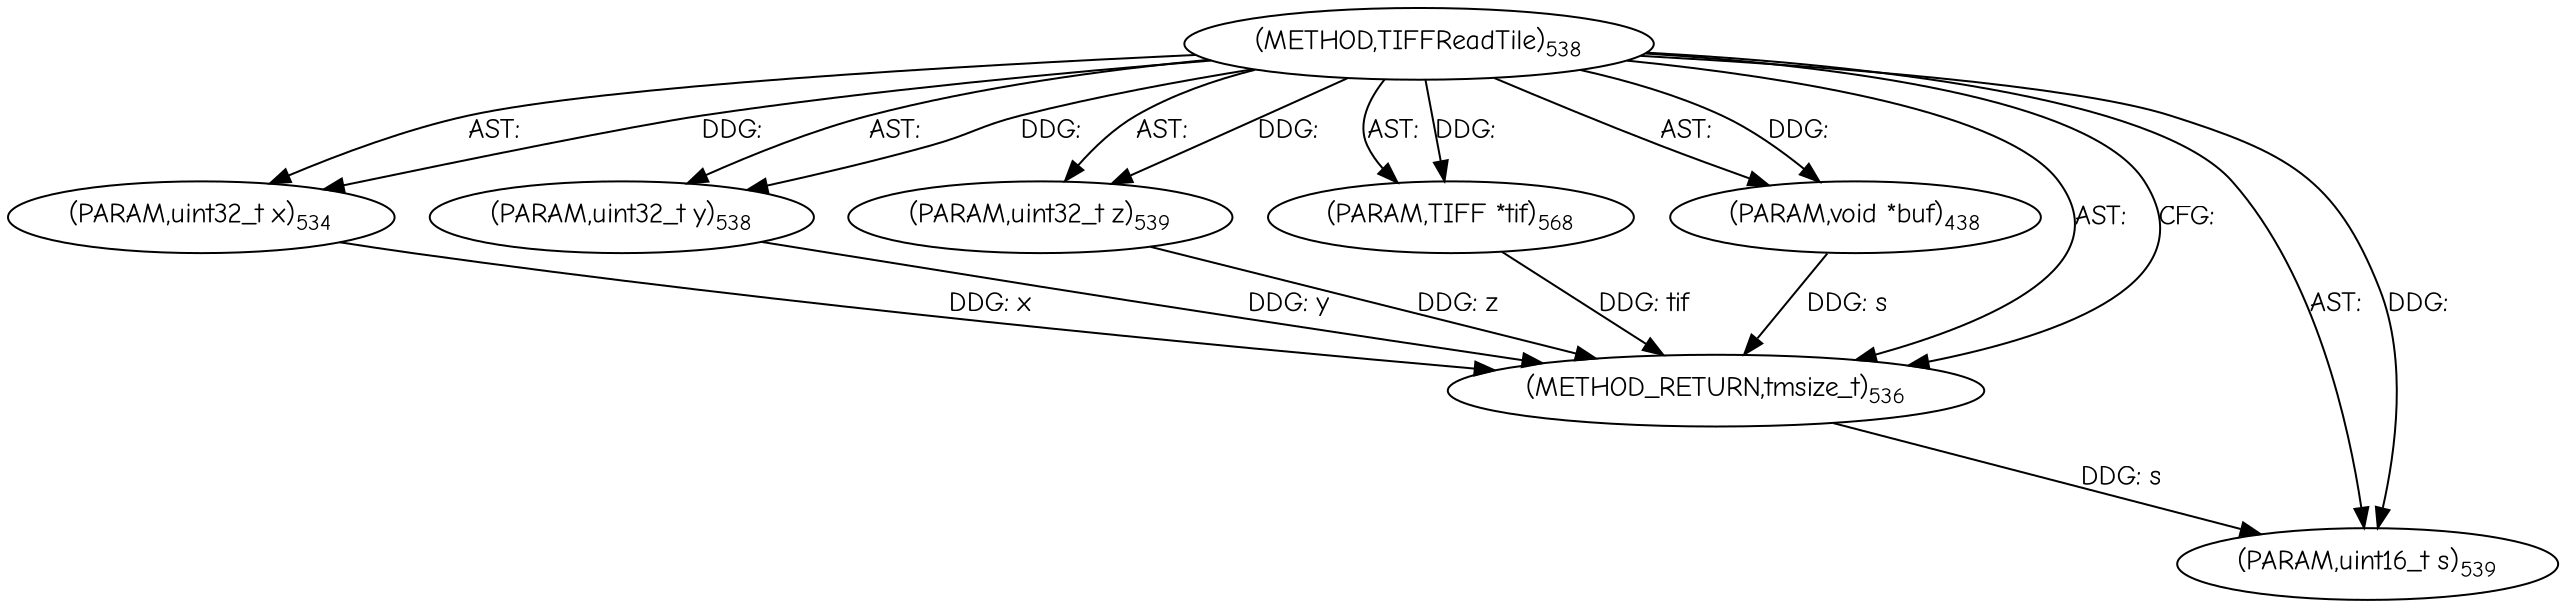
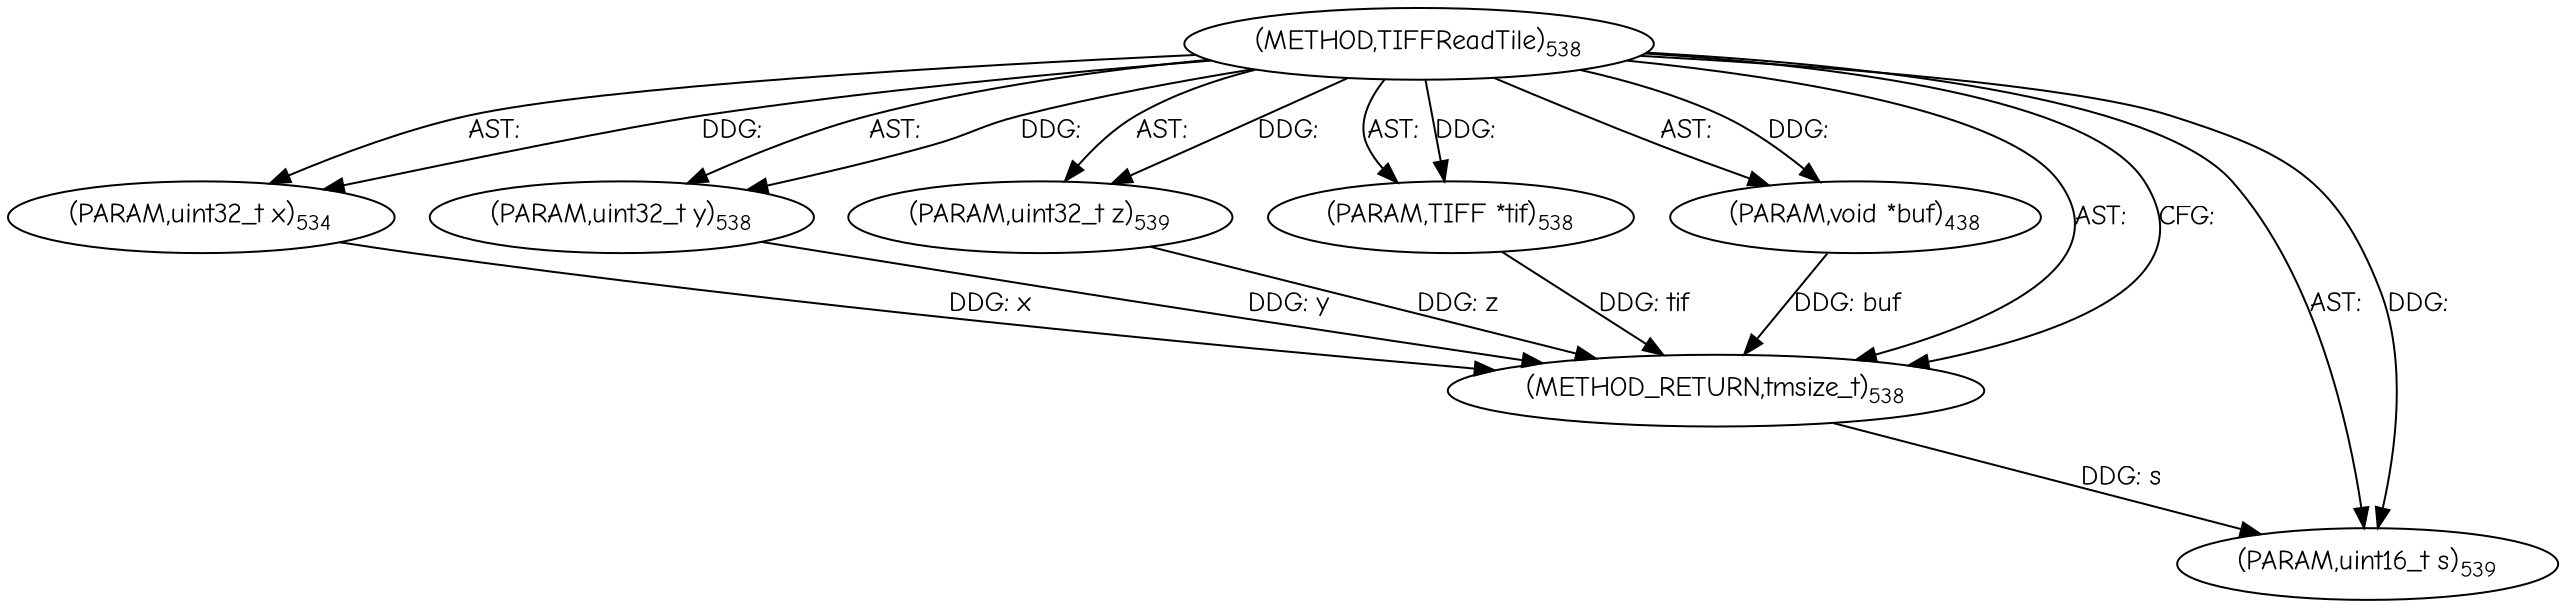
(1557, 214) -> (1557, 214)
(1848, 304) -> (1848, 304)
(1887, 388) -> (1887, 388)
